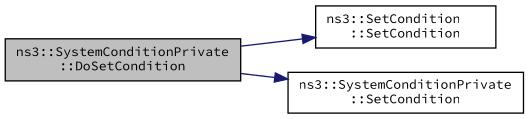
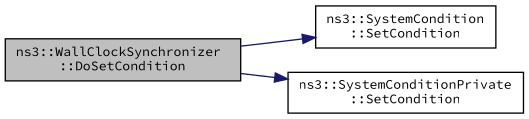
(406, 27) -> (406, 27)
(123, 60) -> (123, 60)
